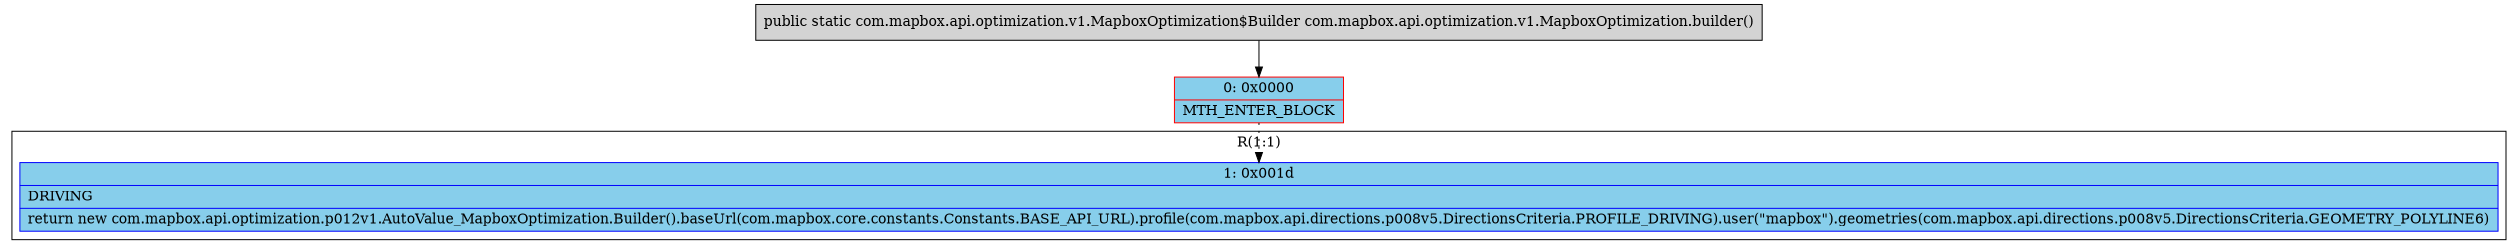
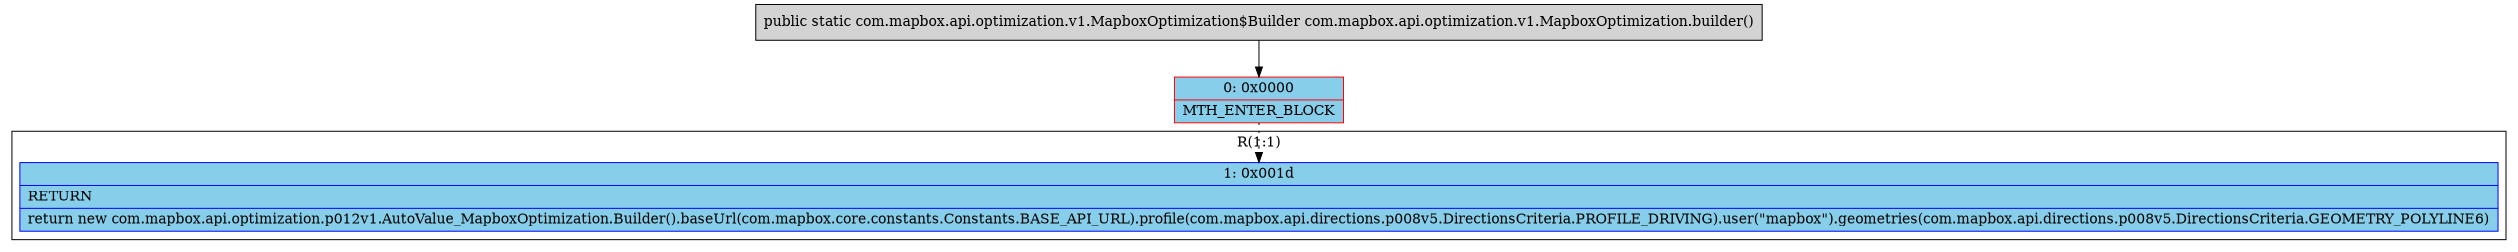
(61, 196) -> (60, 196)
